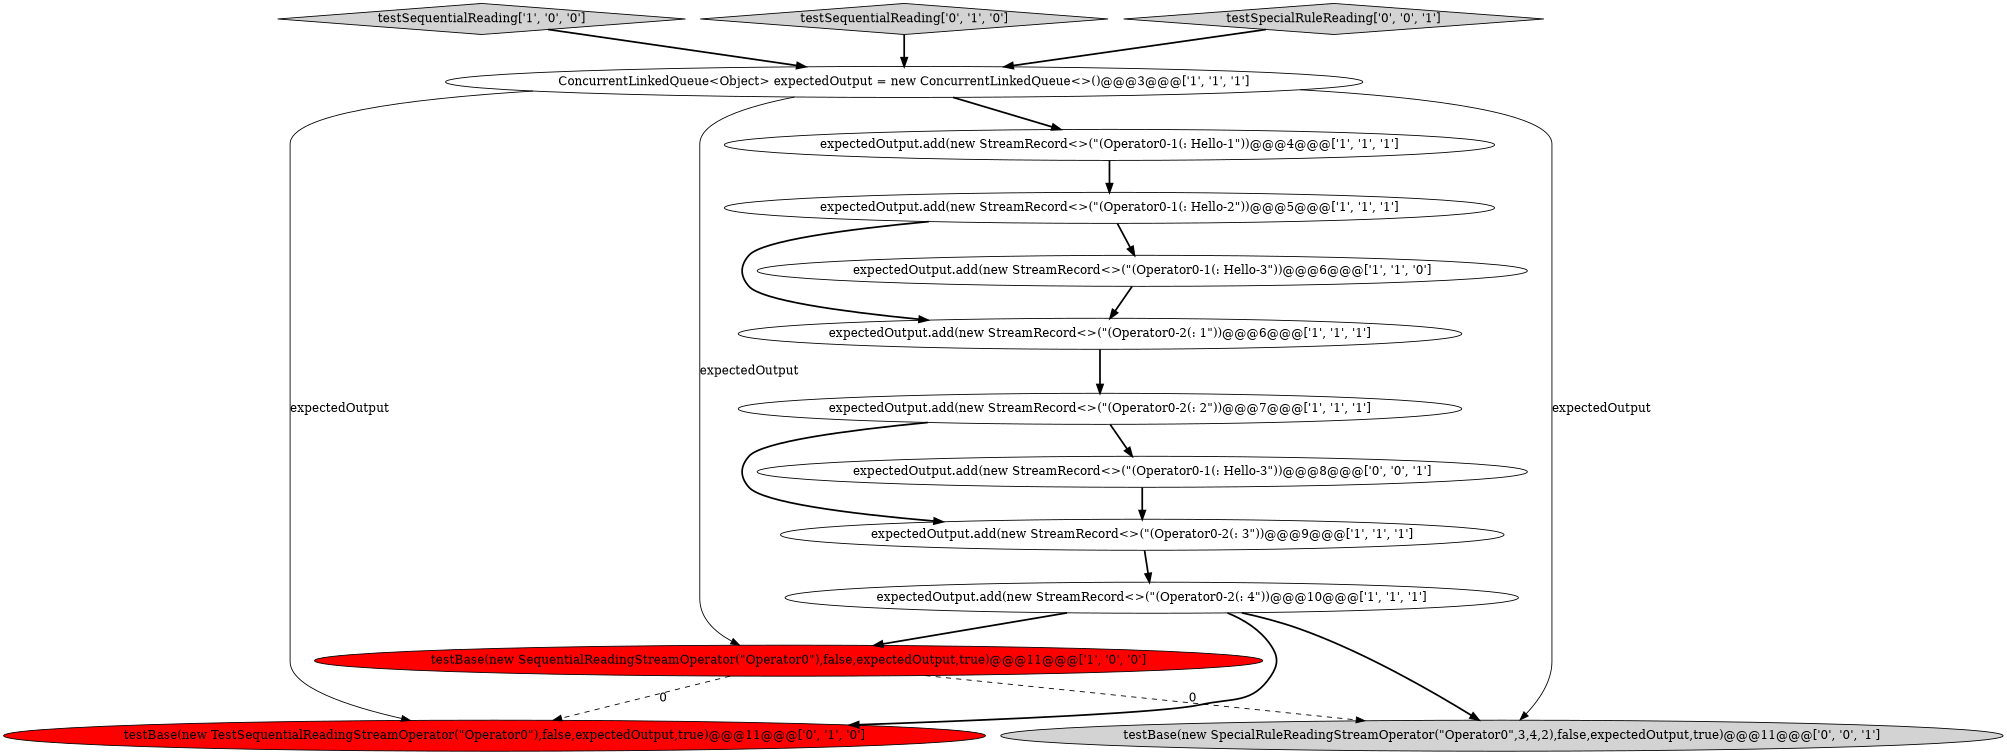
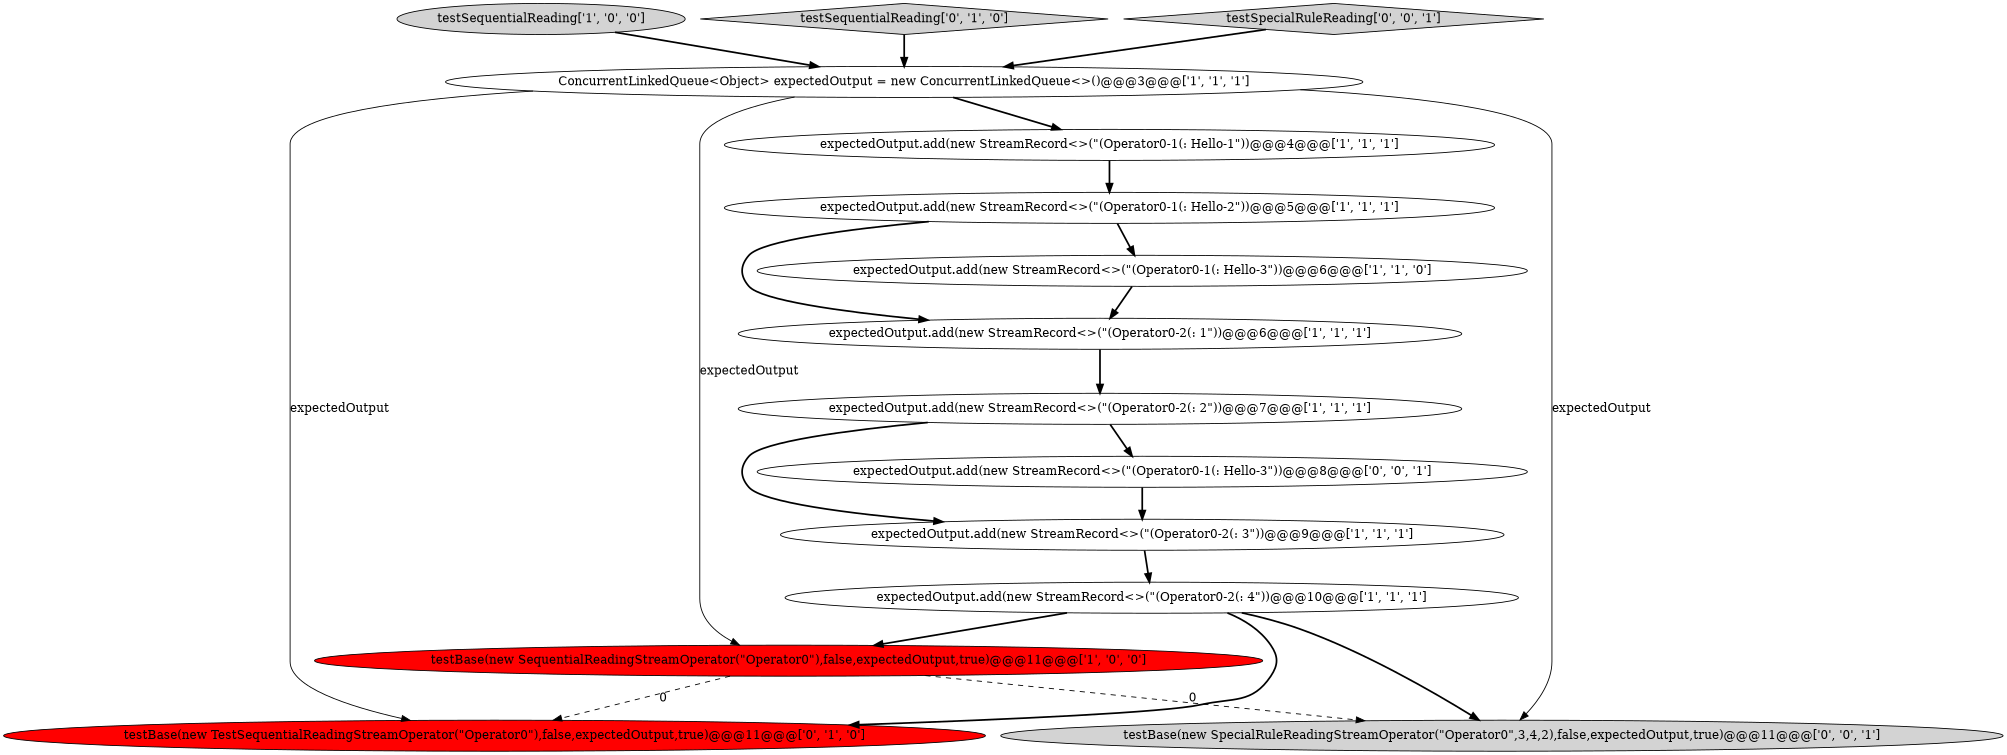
(482, 19) -> (541, 19)
